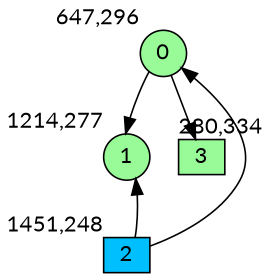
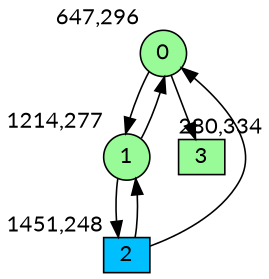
none -> (152, 116)
none -> (116, 200)
